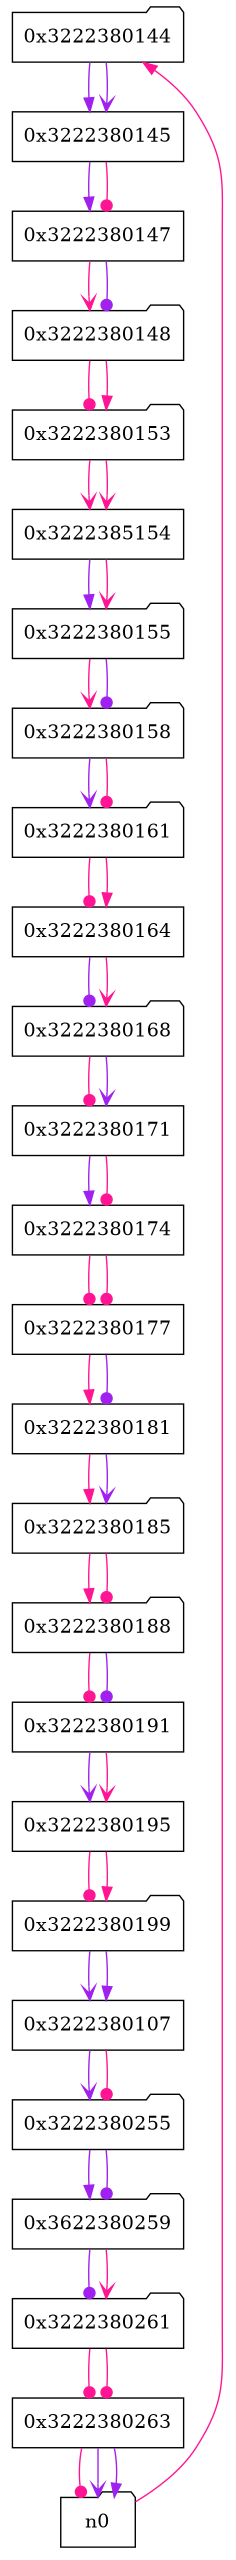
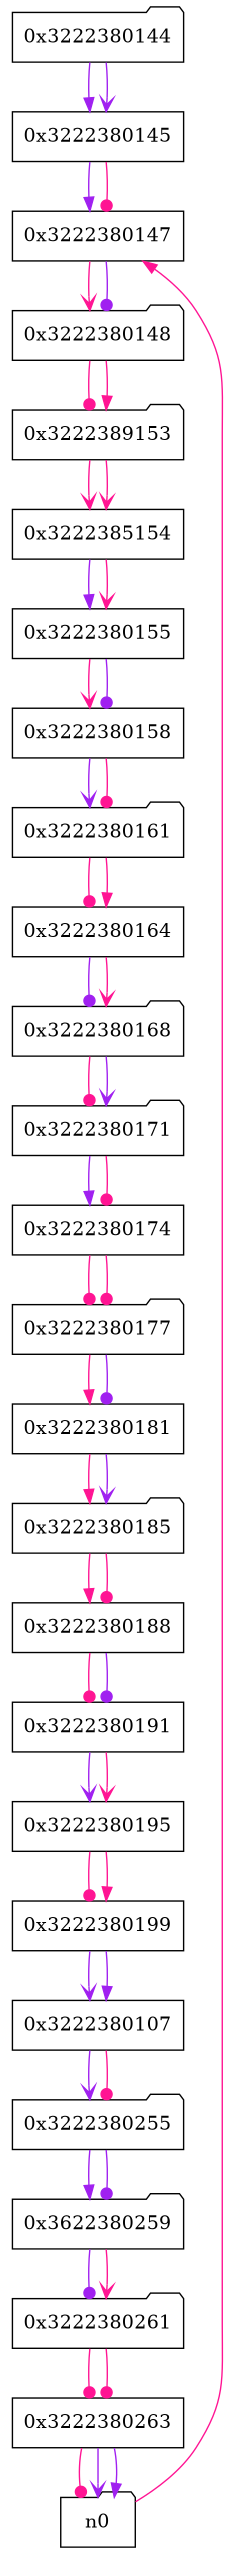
(98, 435) -> (98, 435)
(98, 634) -> (98, 634)
(98, 733) -> (98, 733)
(98, 1131) -> (98, 1131)
(222, 1291) -> (222, 1391)
(98, 1329) -> (98, 1329)
(98, 1628) -> (98, 1628)
(98, 1926) -> (98, 1926)
